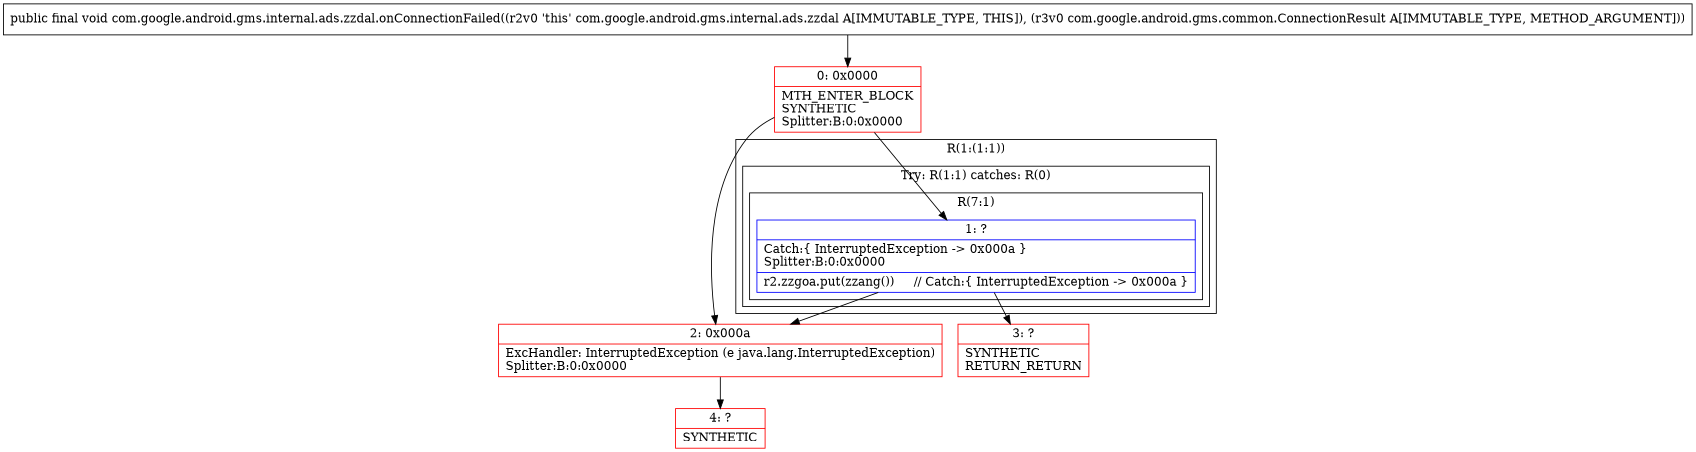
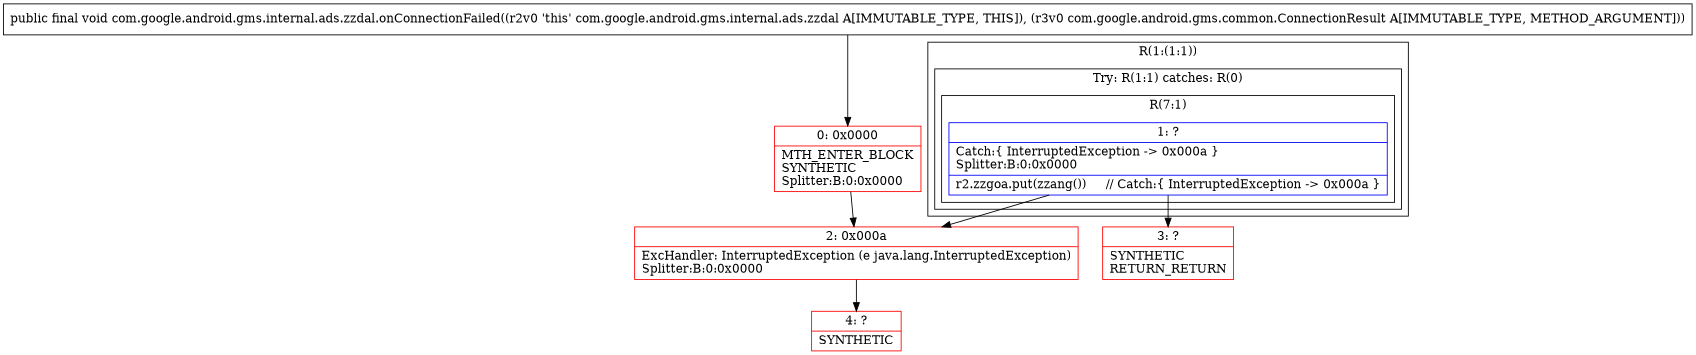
(908, 173) -> none
